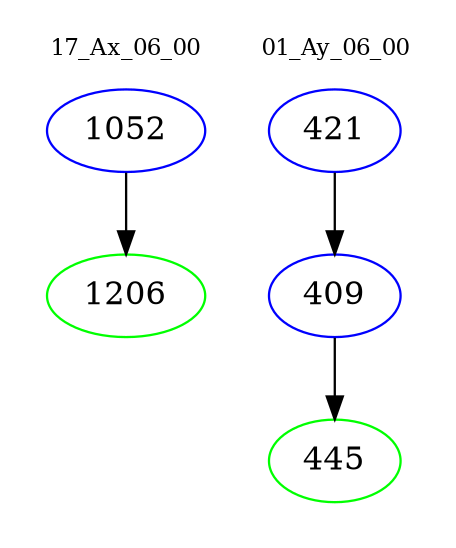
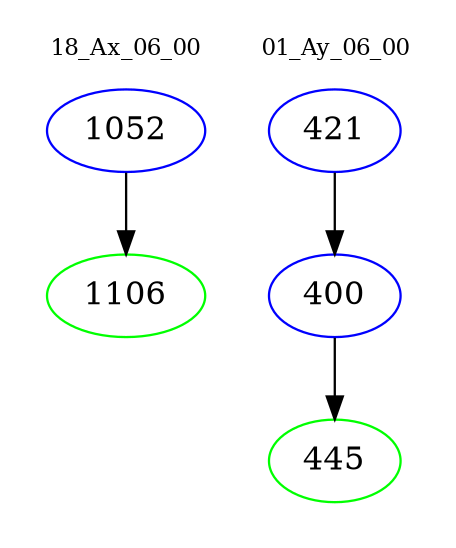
(126, 49) -> (126, 49)
(126, 296) -> (126, 296)
(335, 296) -> (335, 296)
